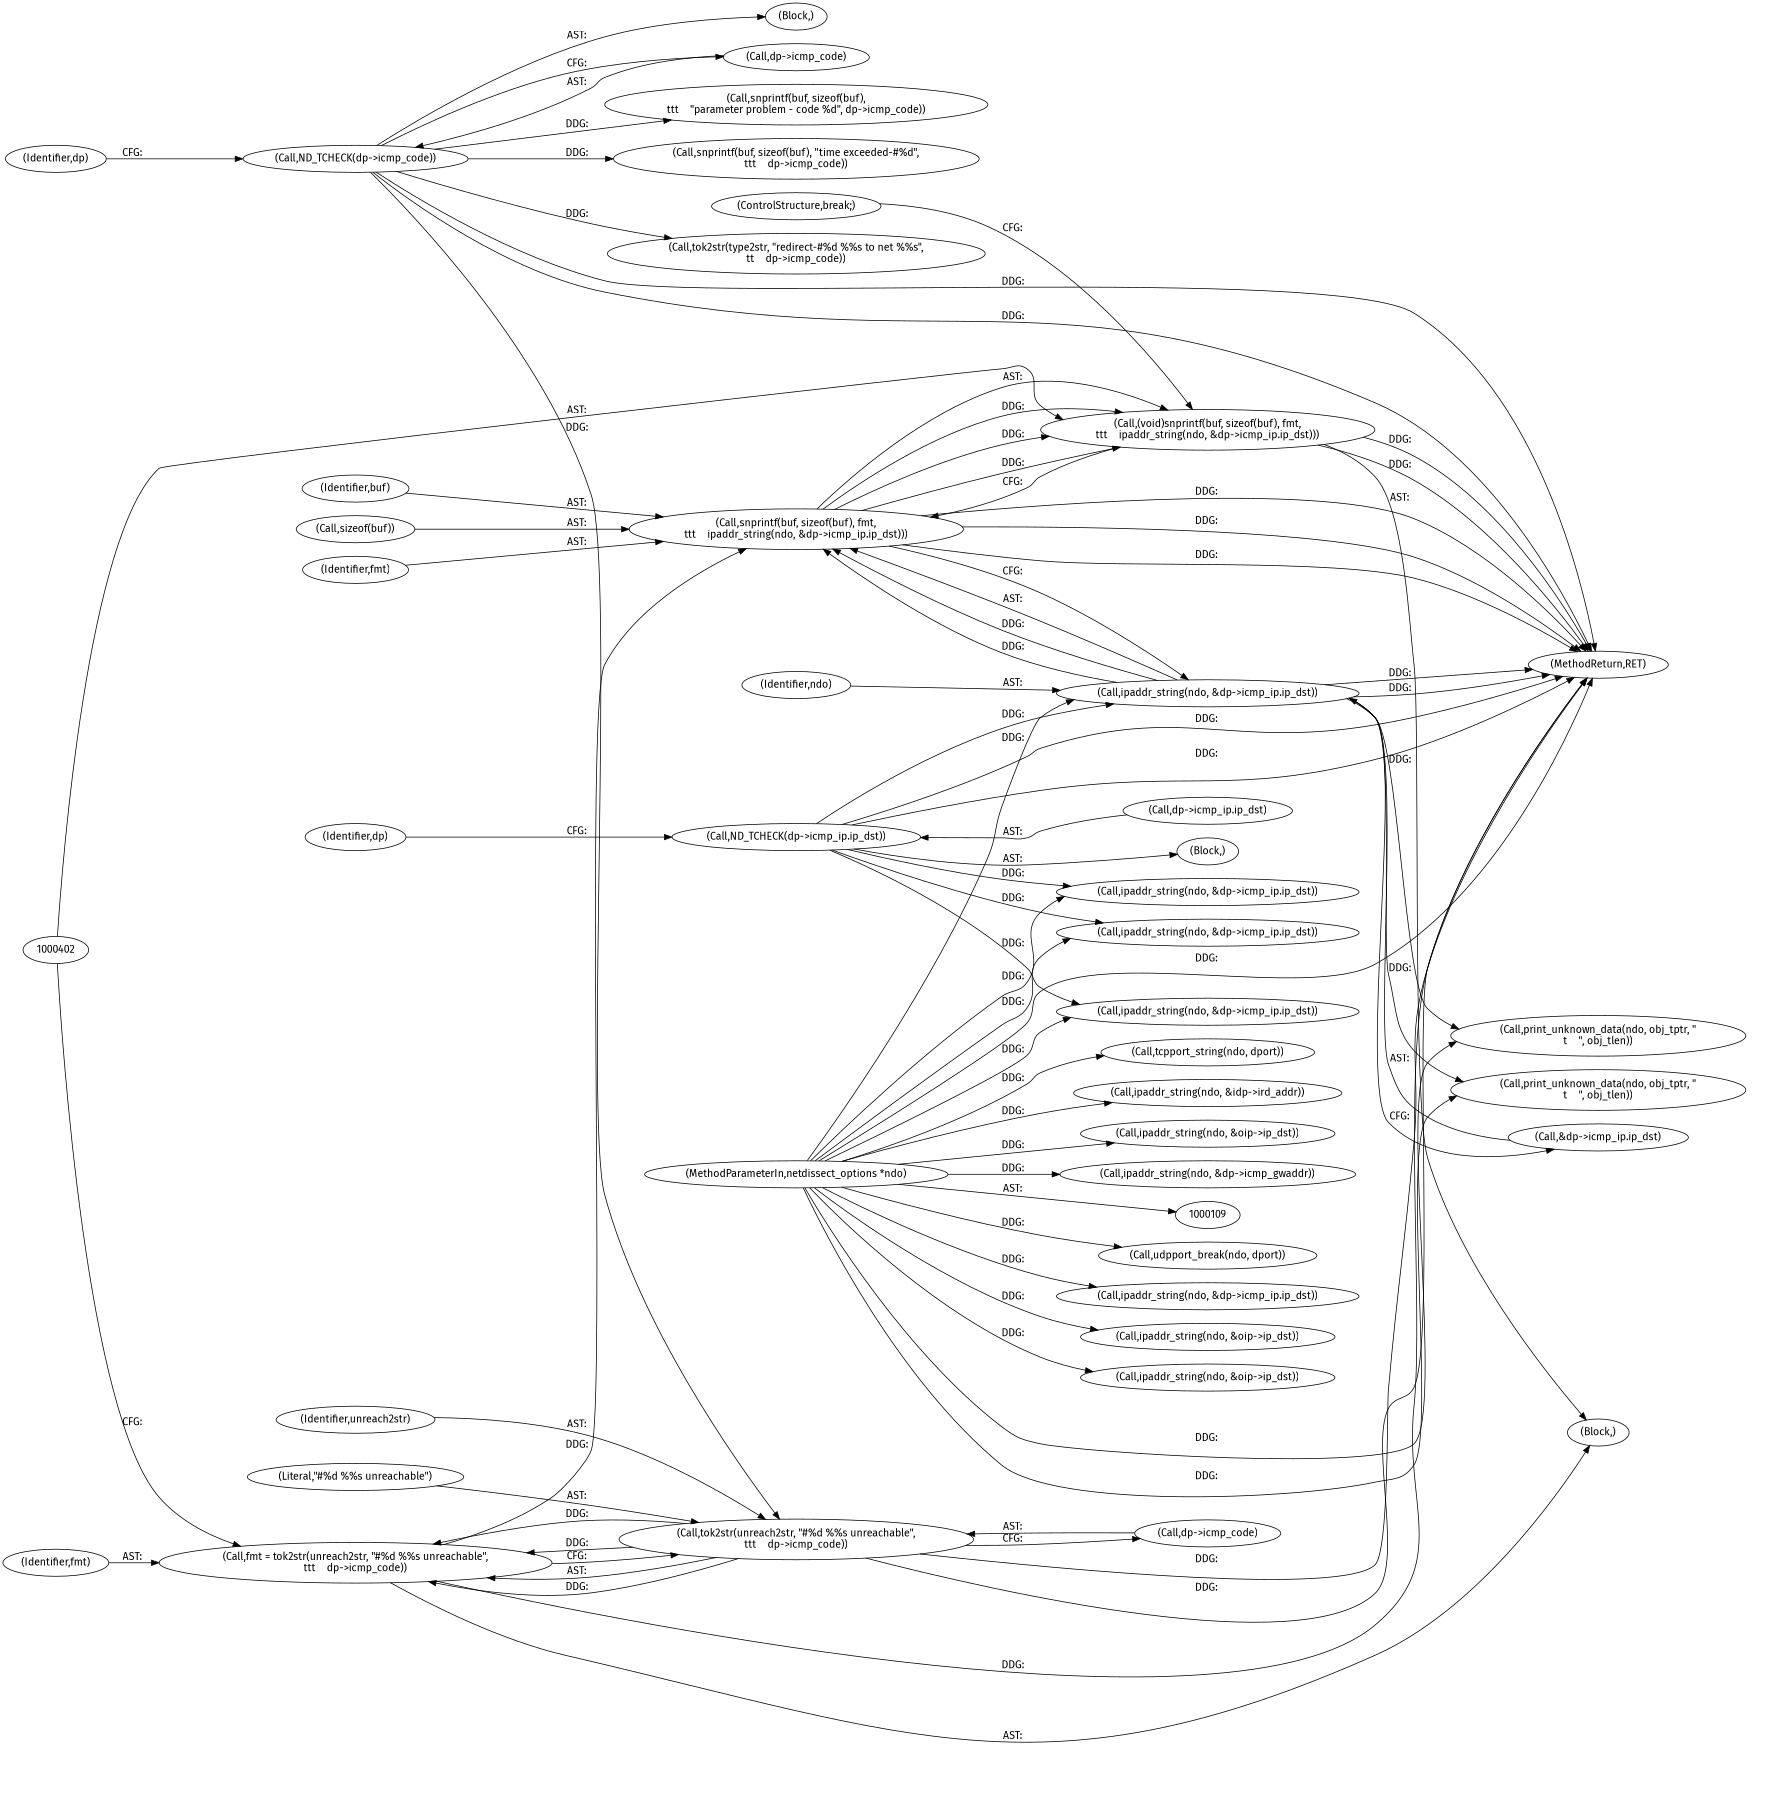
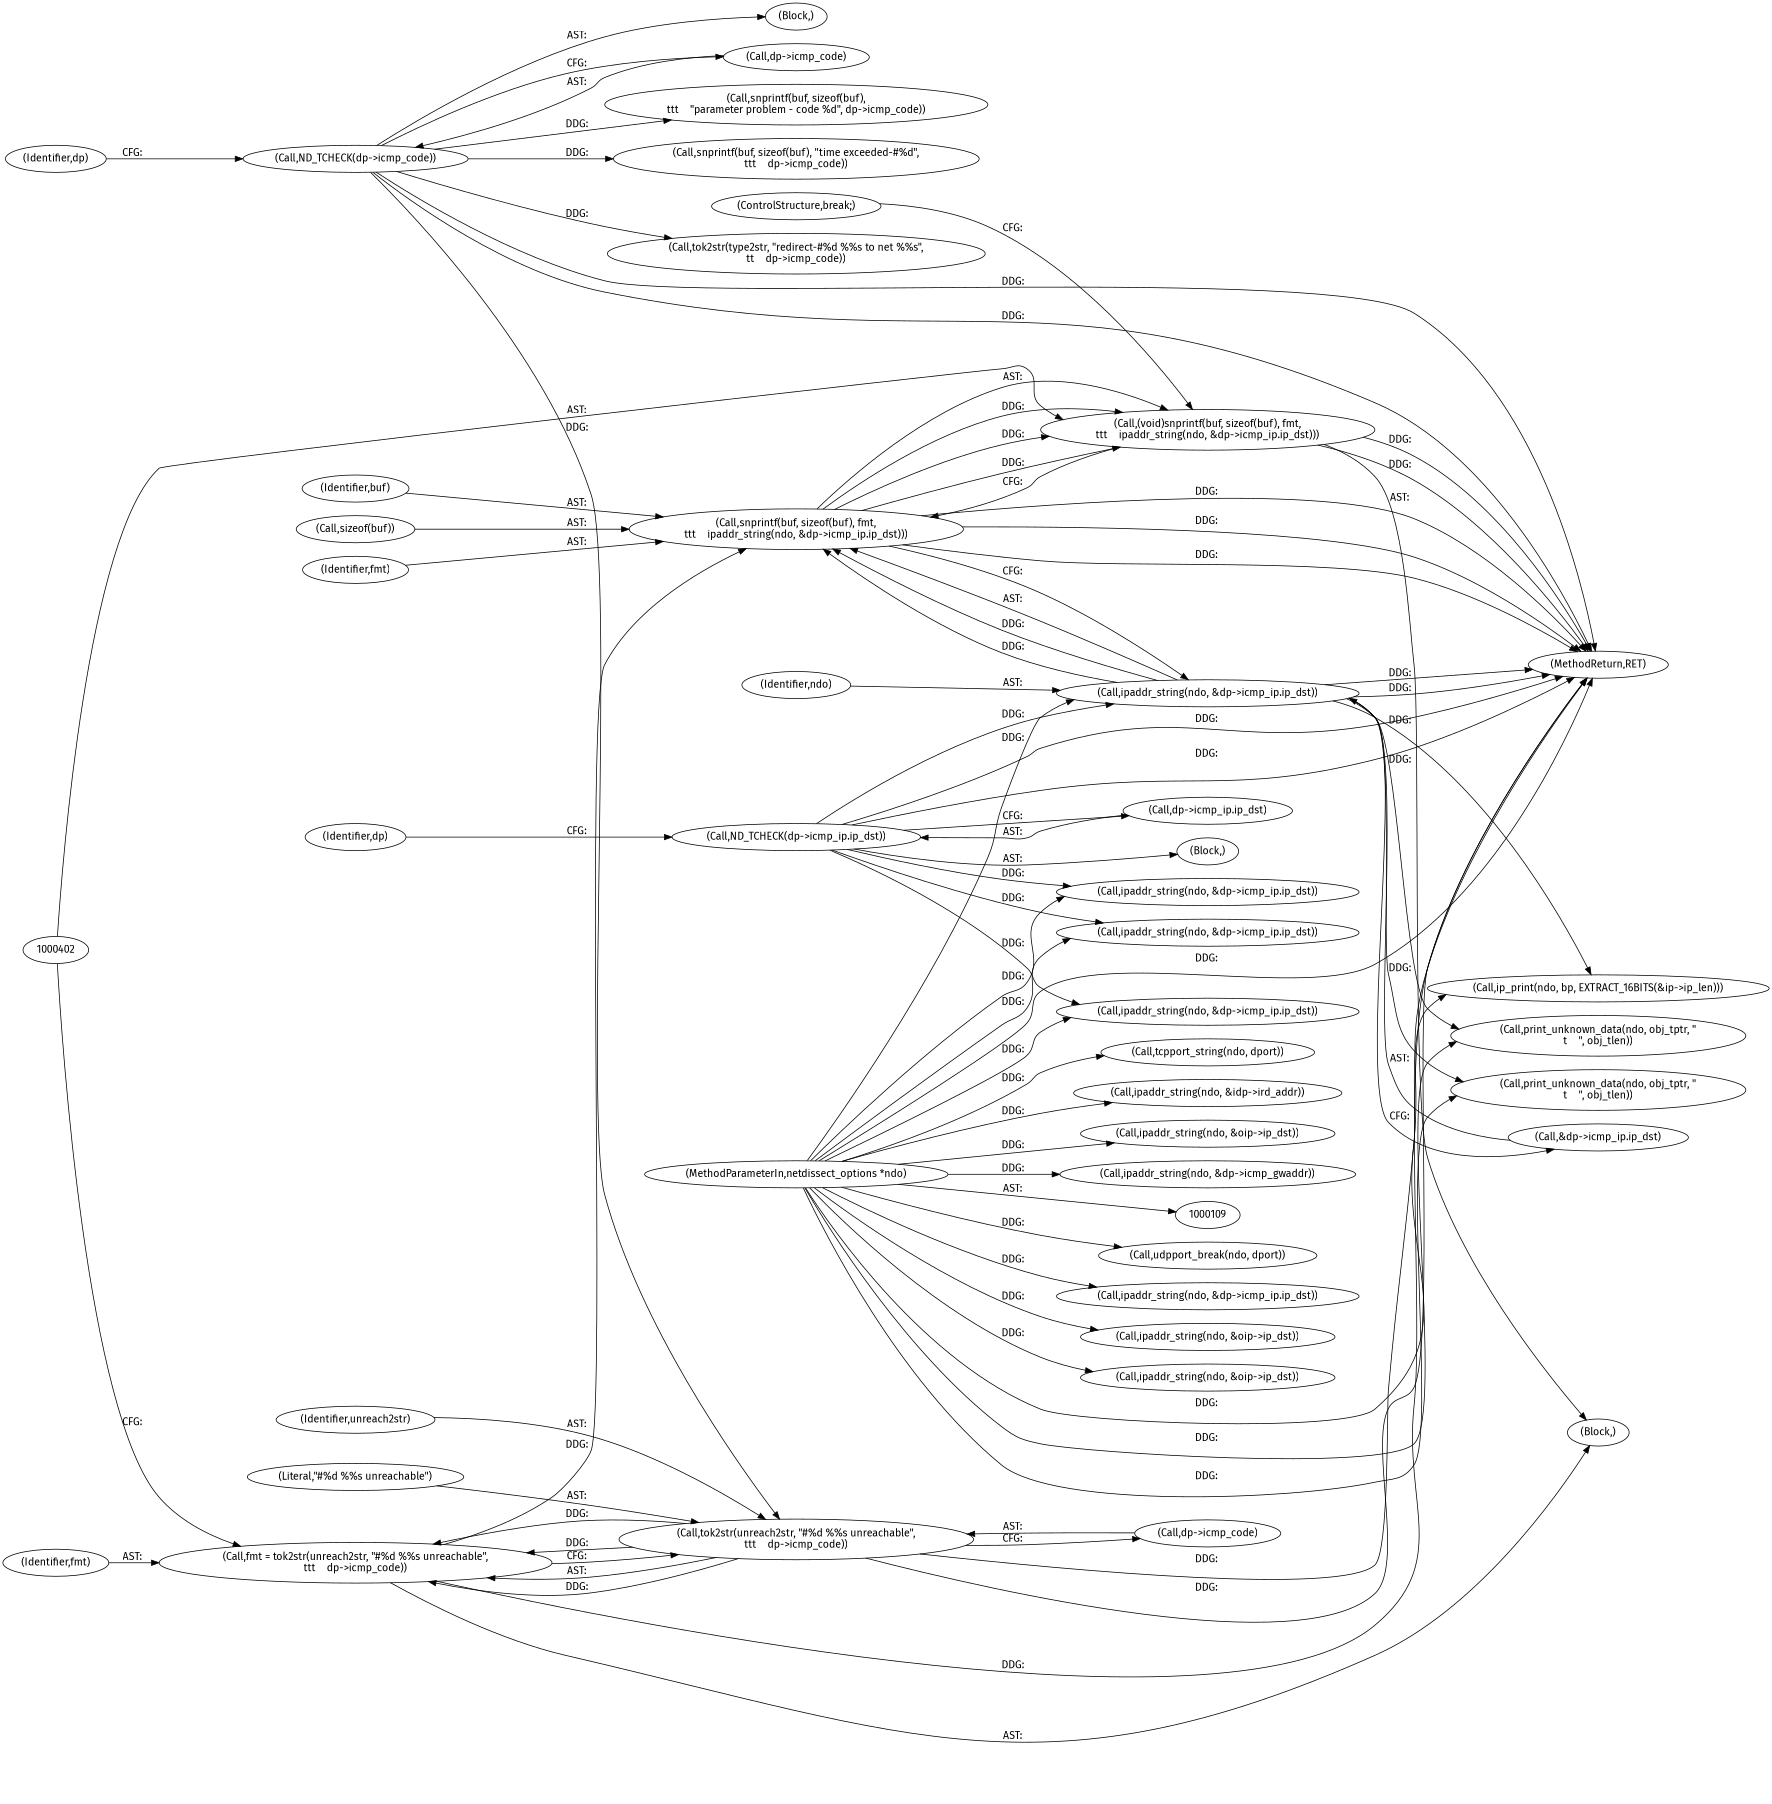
none -> (1013, 823)
none -> (1598, 988)
